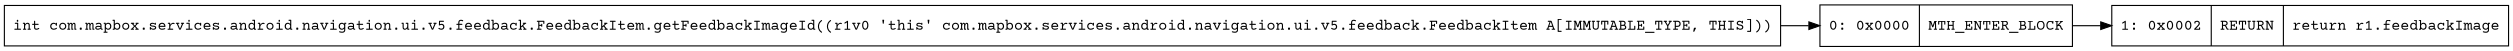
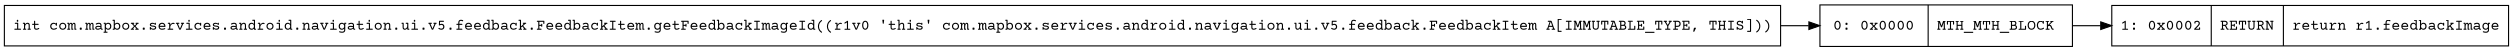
(1996, 25) -> (1996, 25)
